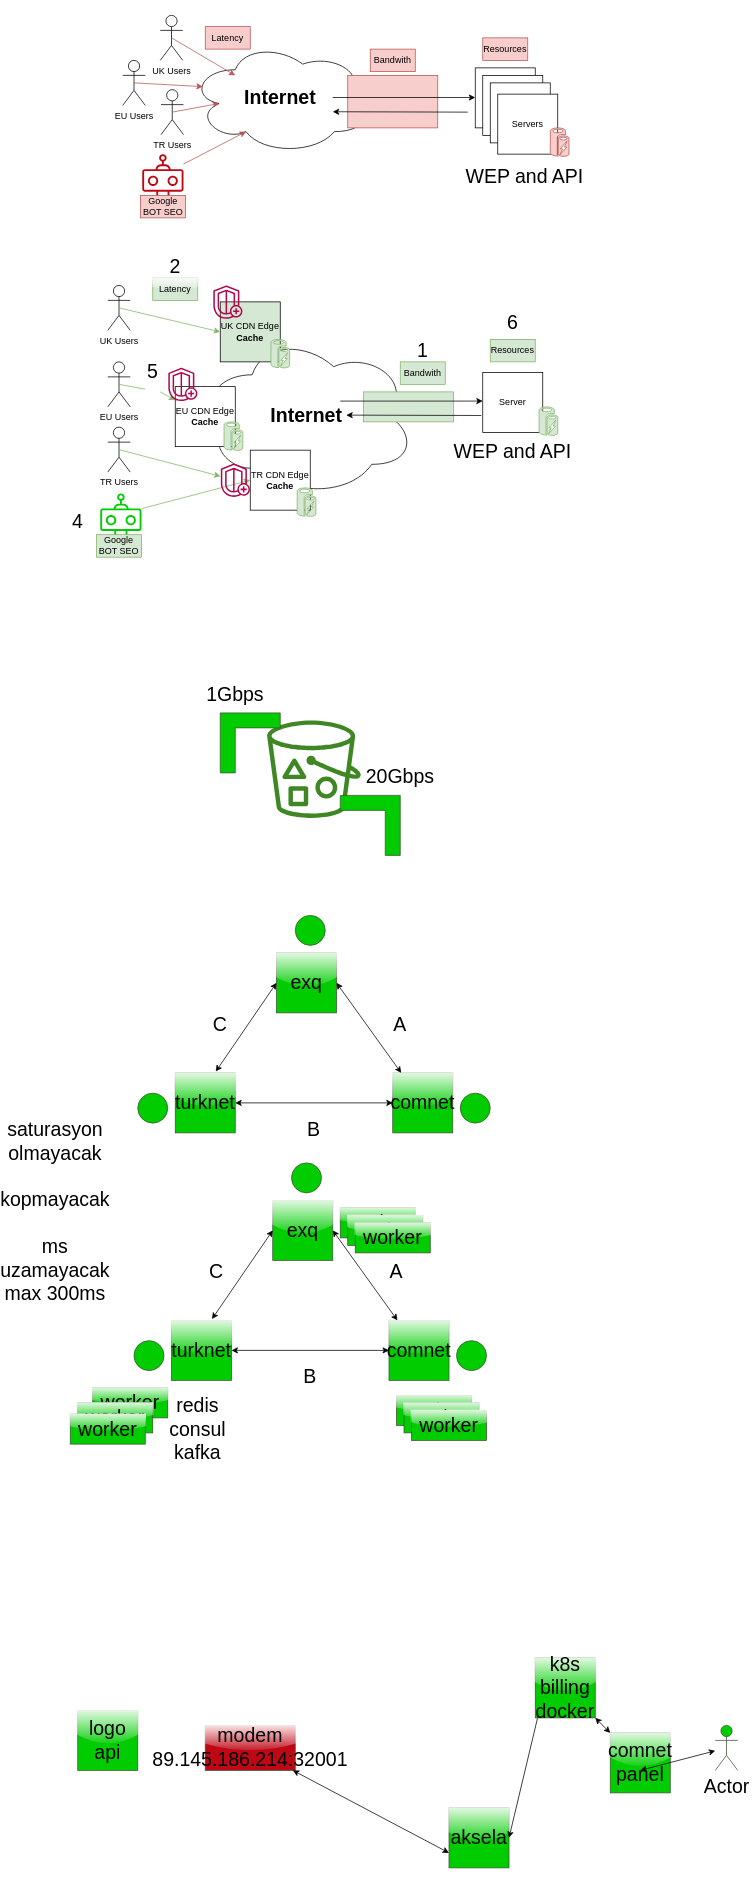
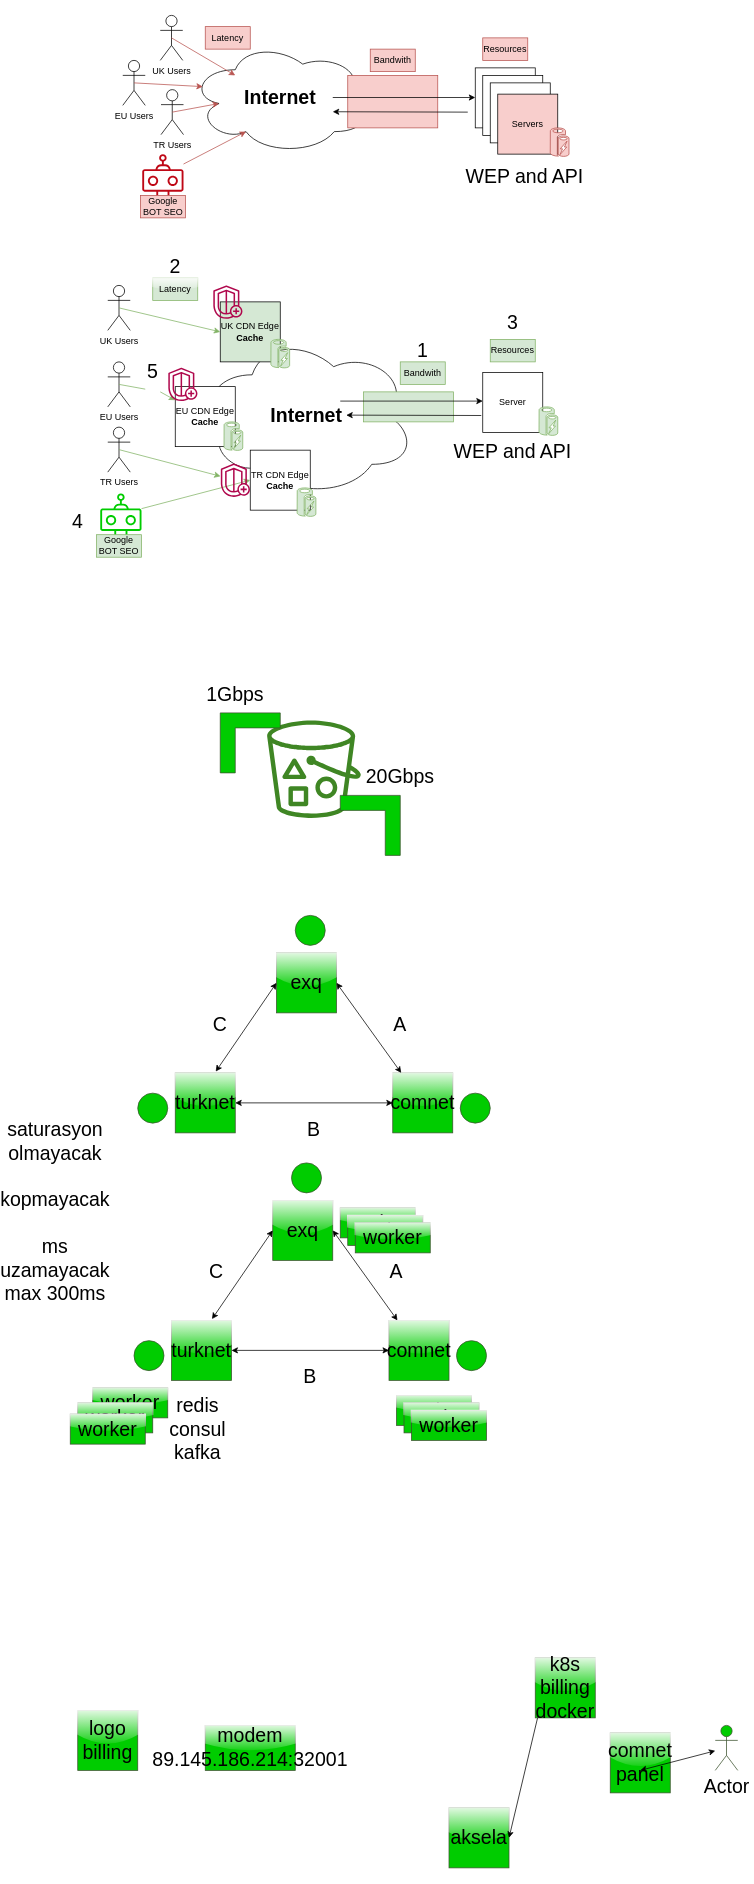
(528, 124) -> (528, 124)
(513, 323) -> (513, 323)
(605, 1727) -> none
(108, 1740) -> (108, 1740)
(250, 1748) -> (250, 1748)
(370, 1811) -> none
